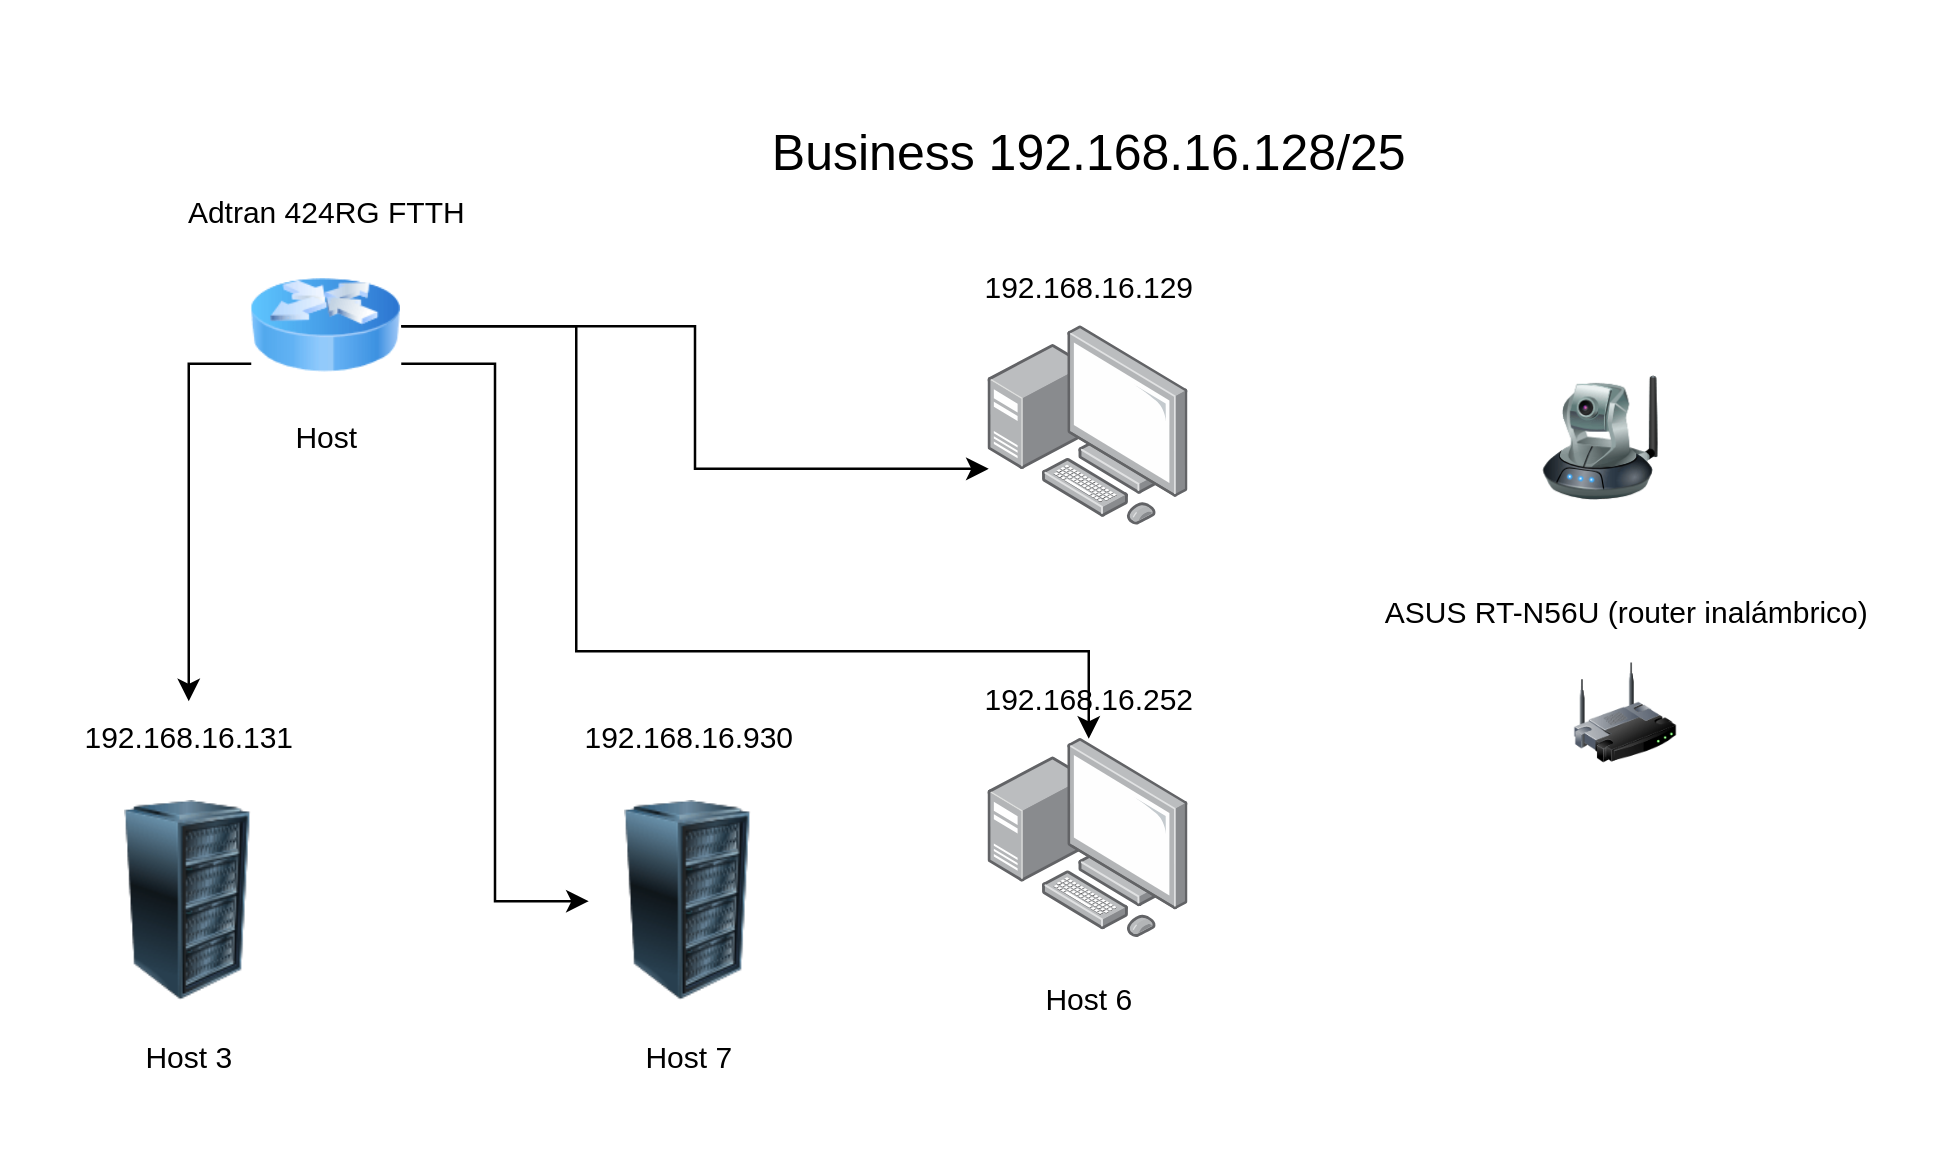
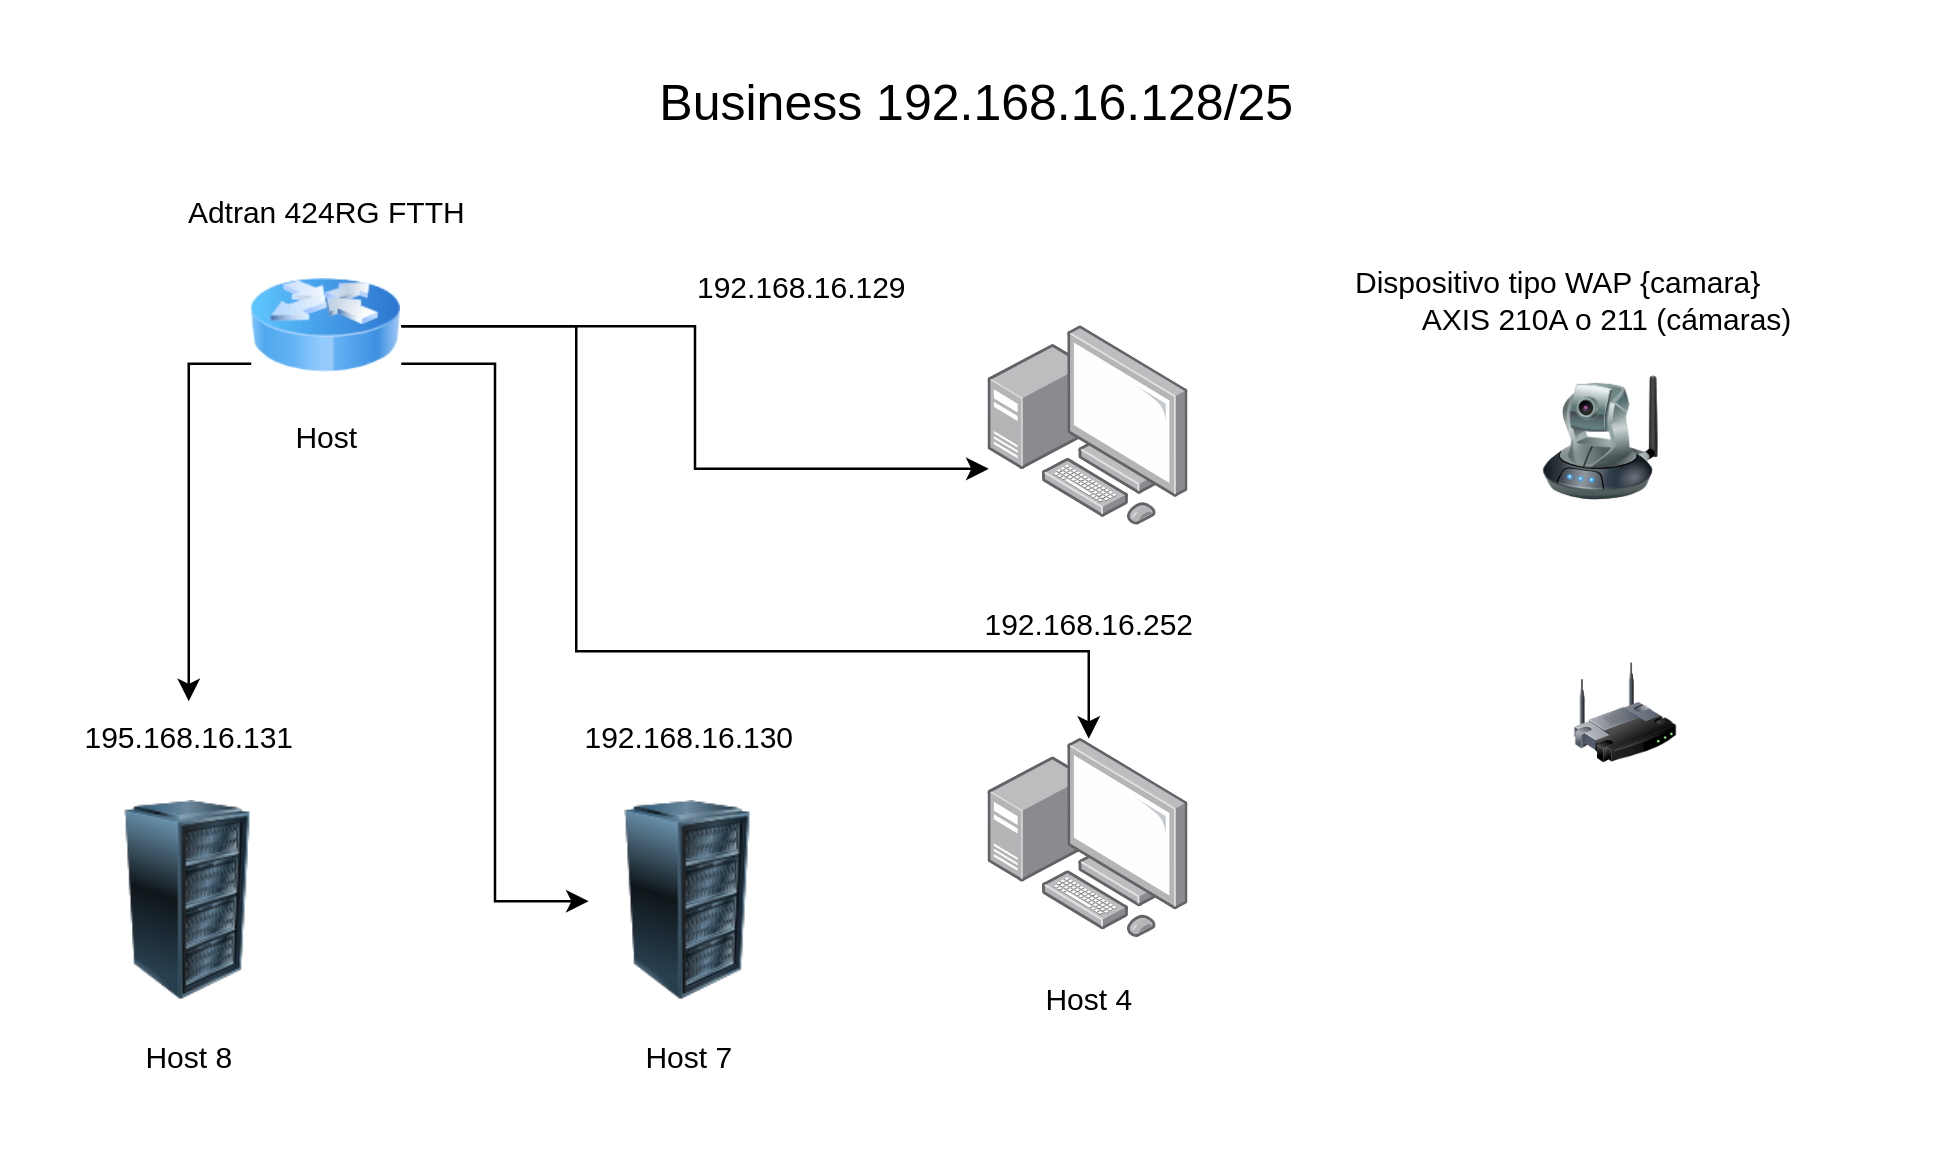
(1089, 151) -> (976, 101)
(1089, 289) -> (801, 289)
none -> (1601, 301)
(1626, 614) -> none
(1089, 701) -> (1089, 626)
(190, 739) -> (190, 739)
(690, 739) -> (690, 739)
(1090, 1001) -> (1090, 1001)
(190, 1059) -> (190, 1059)
